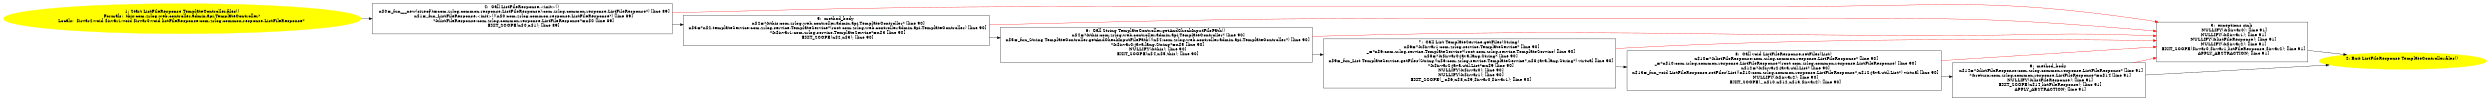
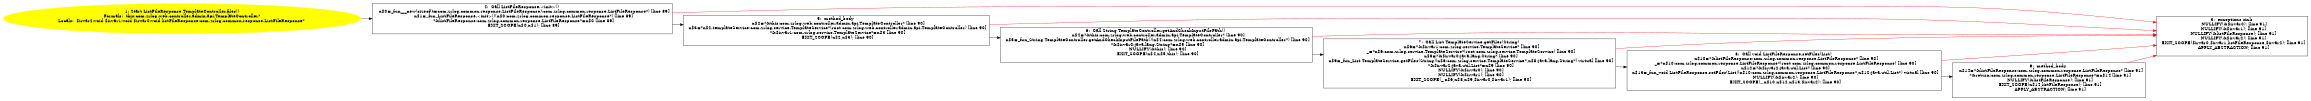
(2403, 61) -> none
